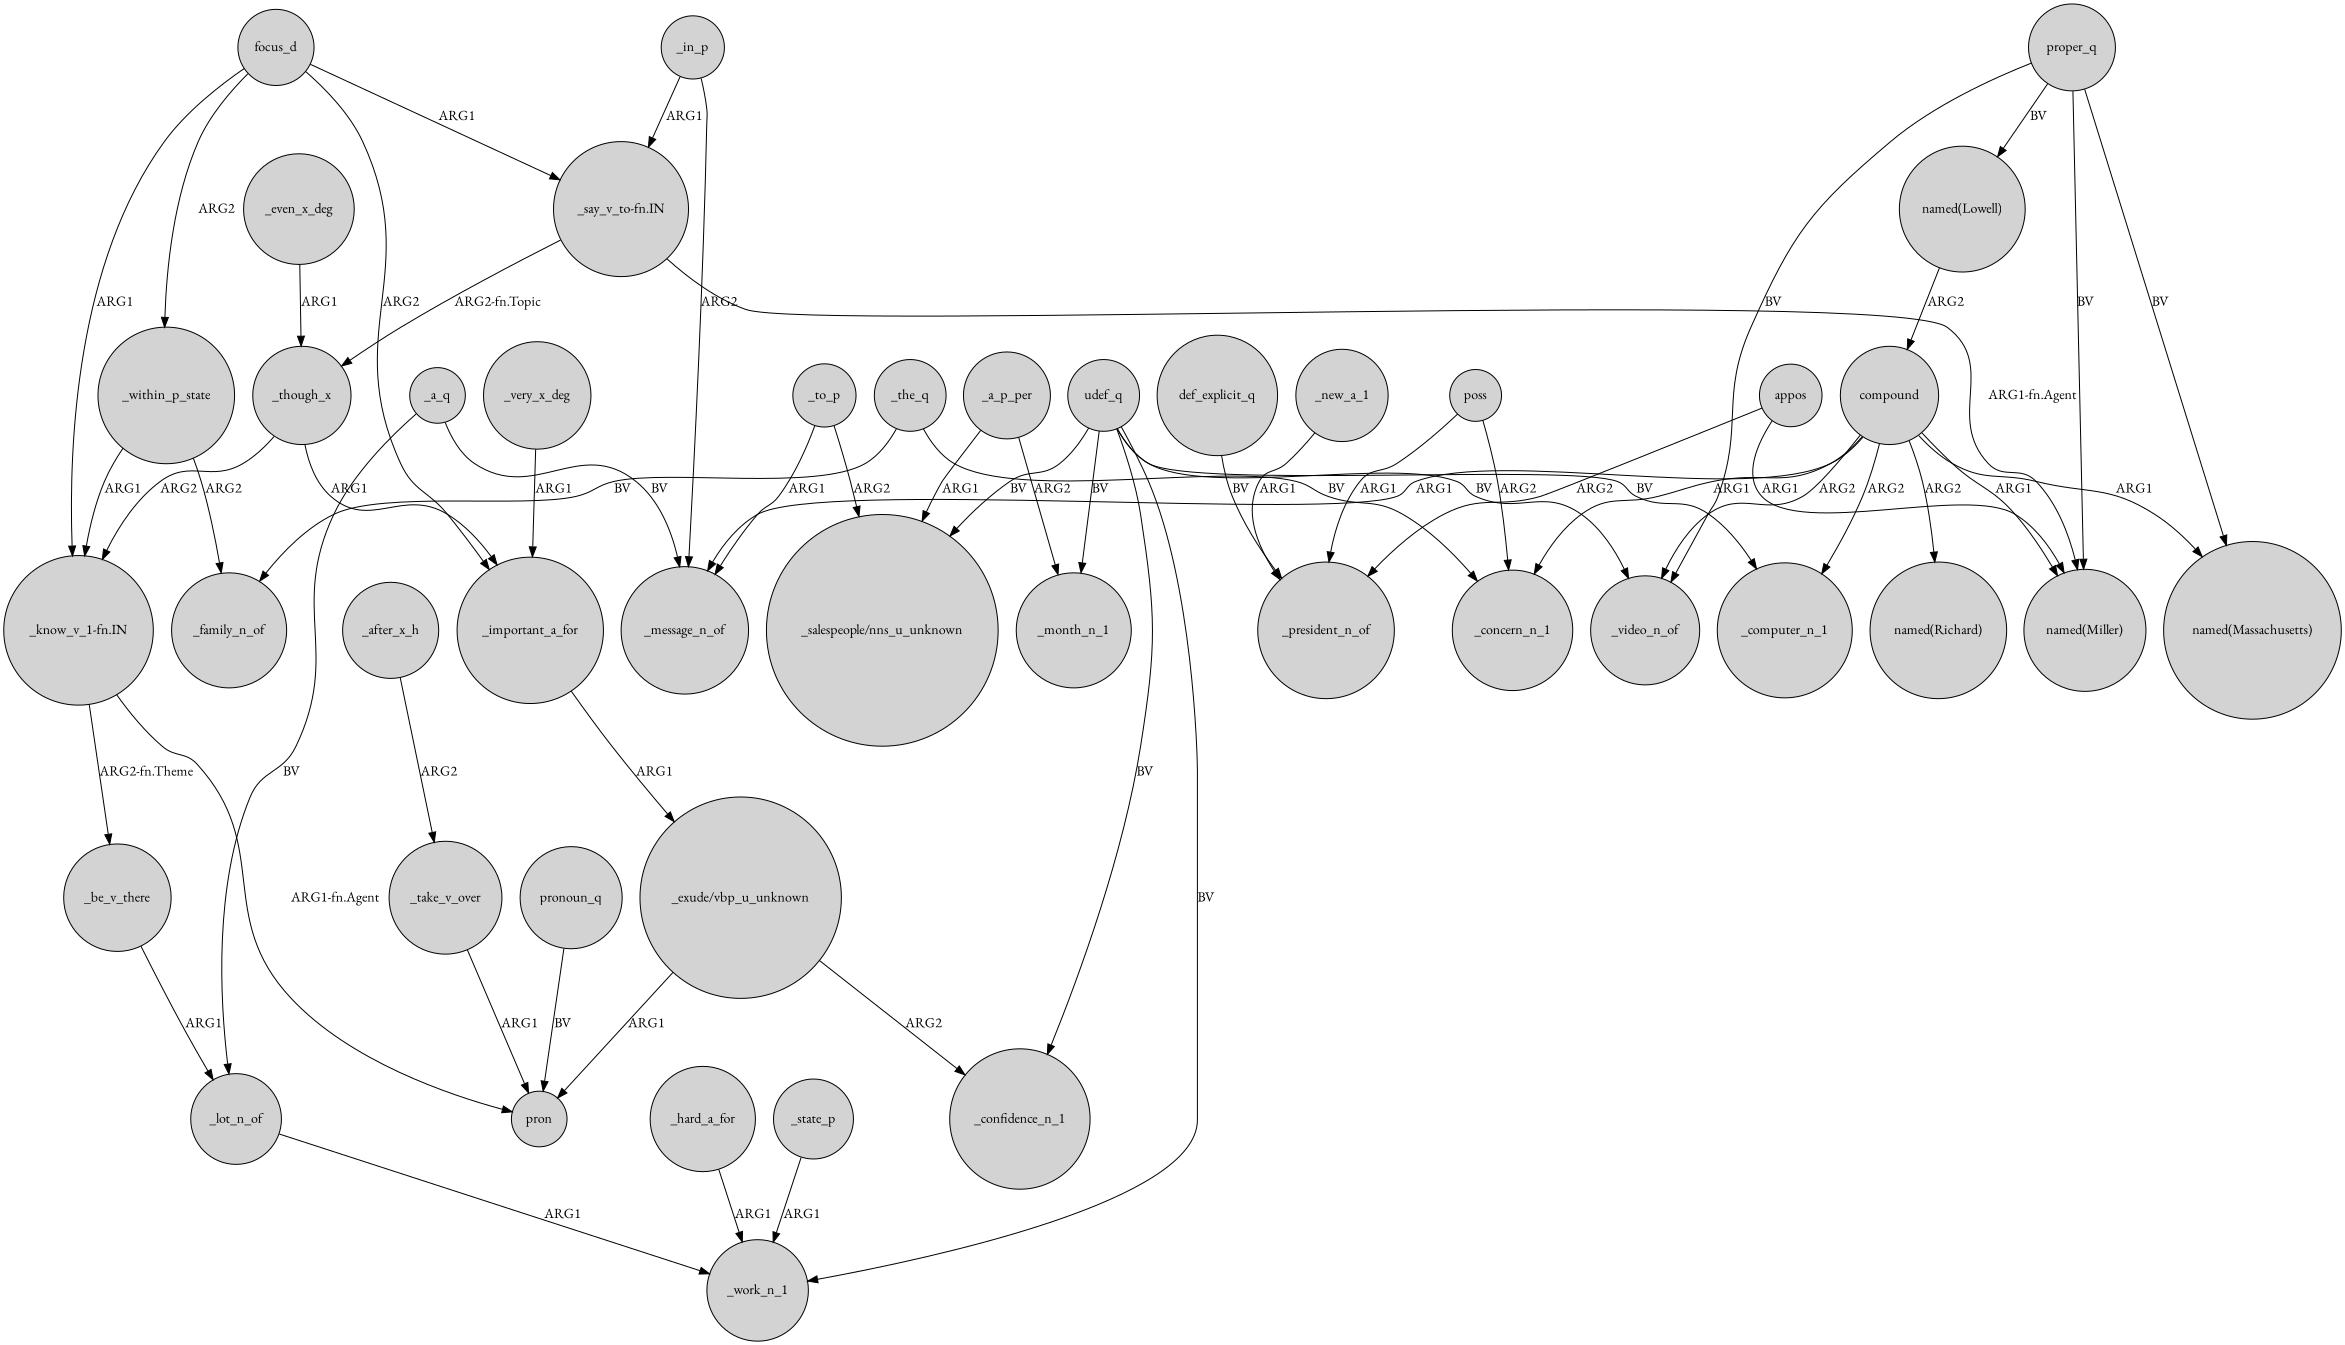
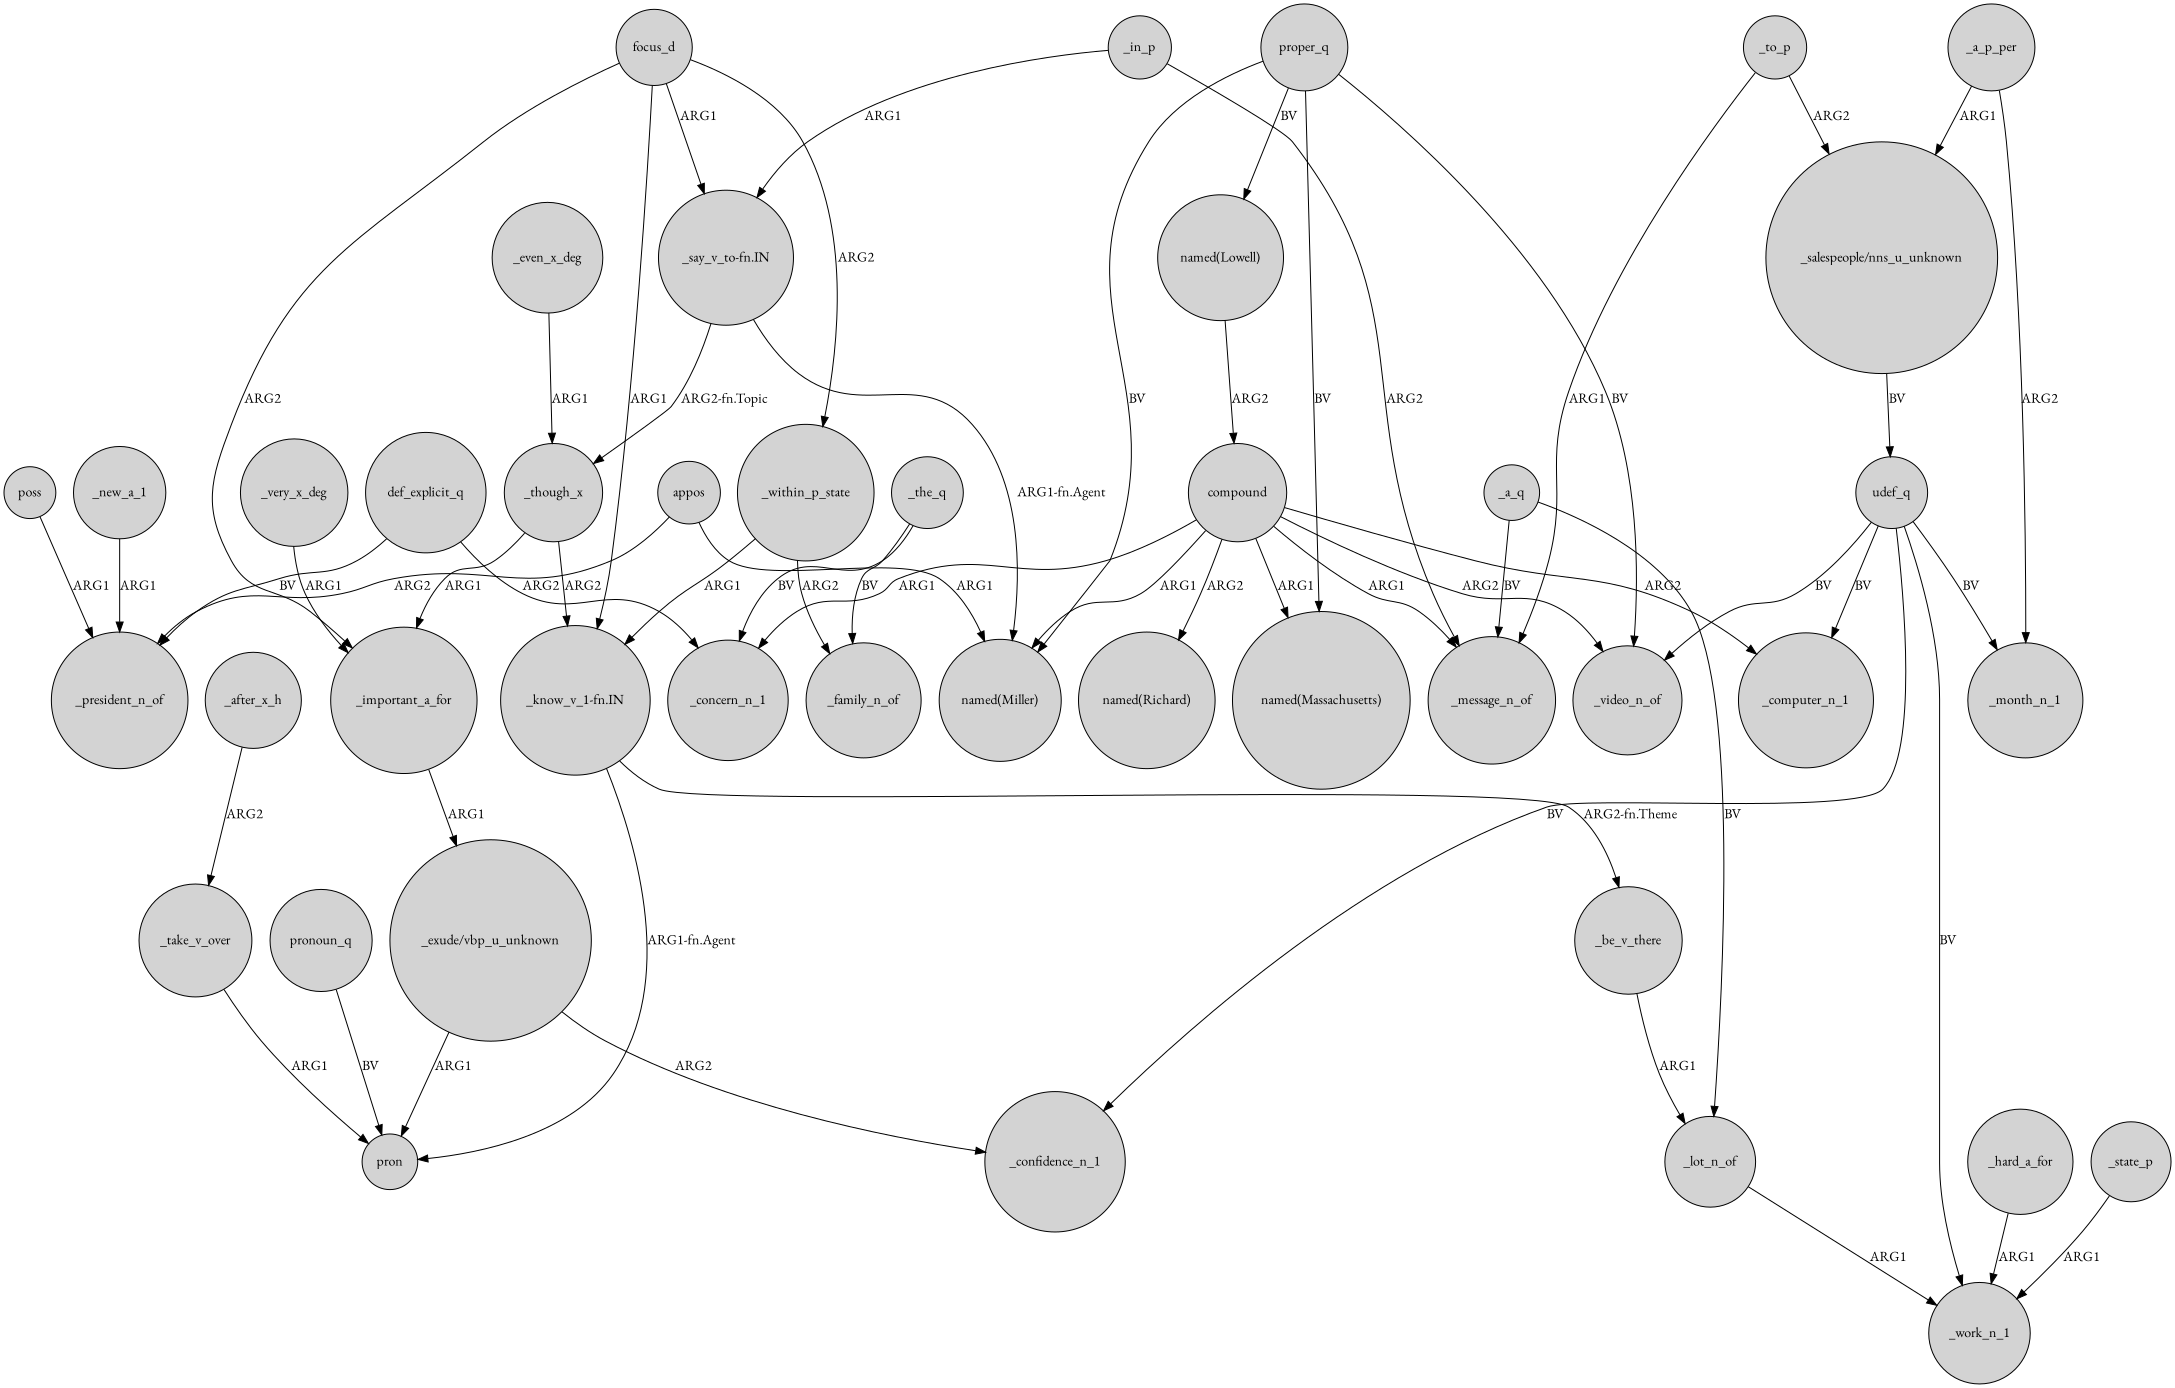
(1035, 473) -> (1888, 410)
(1499, 490) -> (572, 603)
